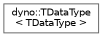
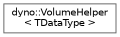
(51, 18) -> (60, 18)
